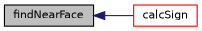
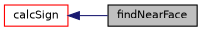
(119, 16) -> (94, 16)
